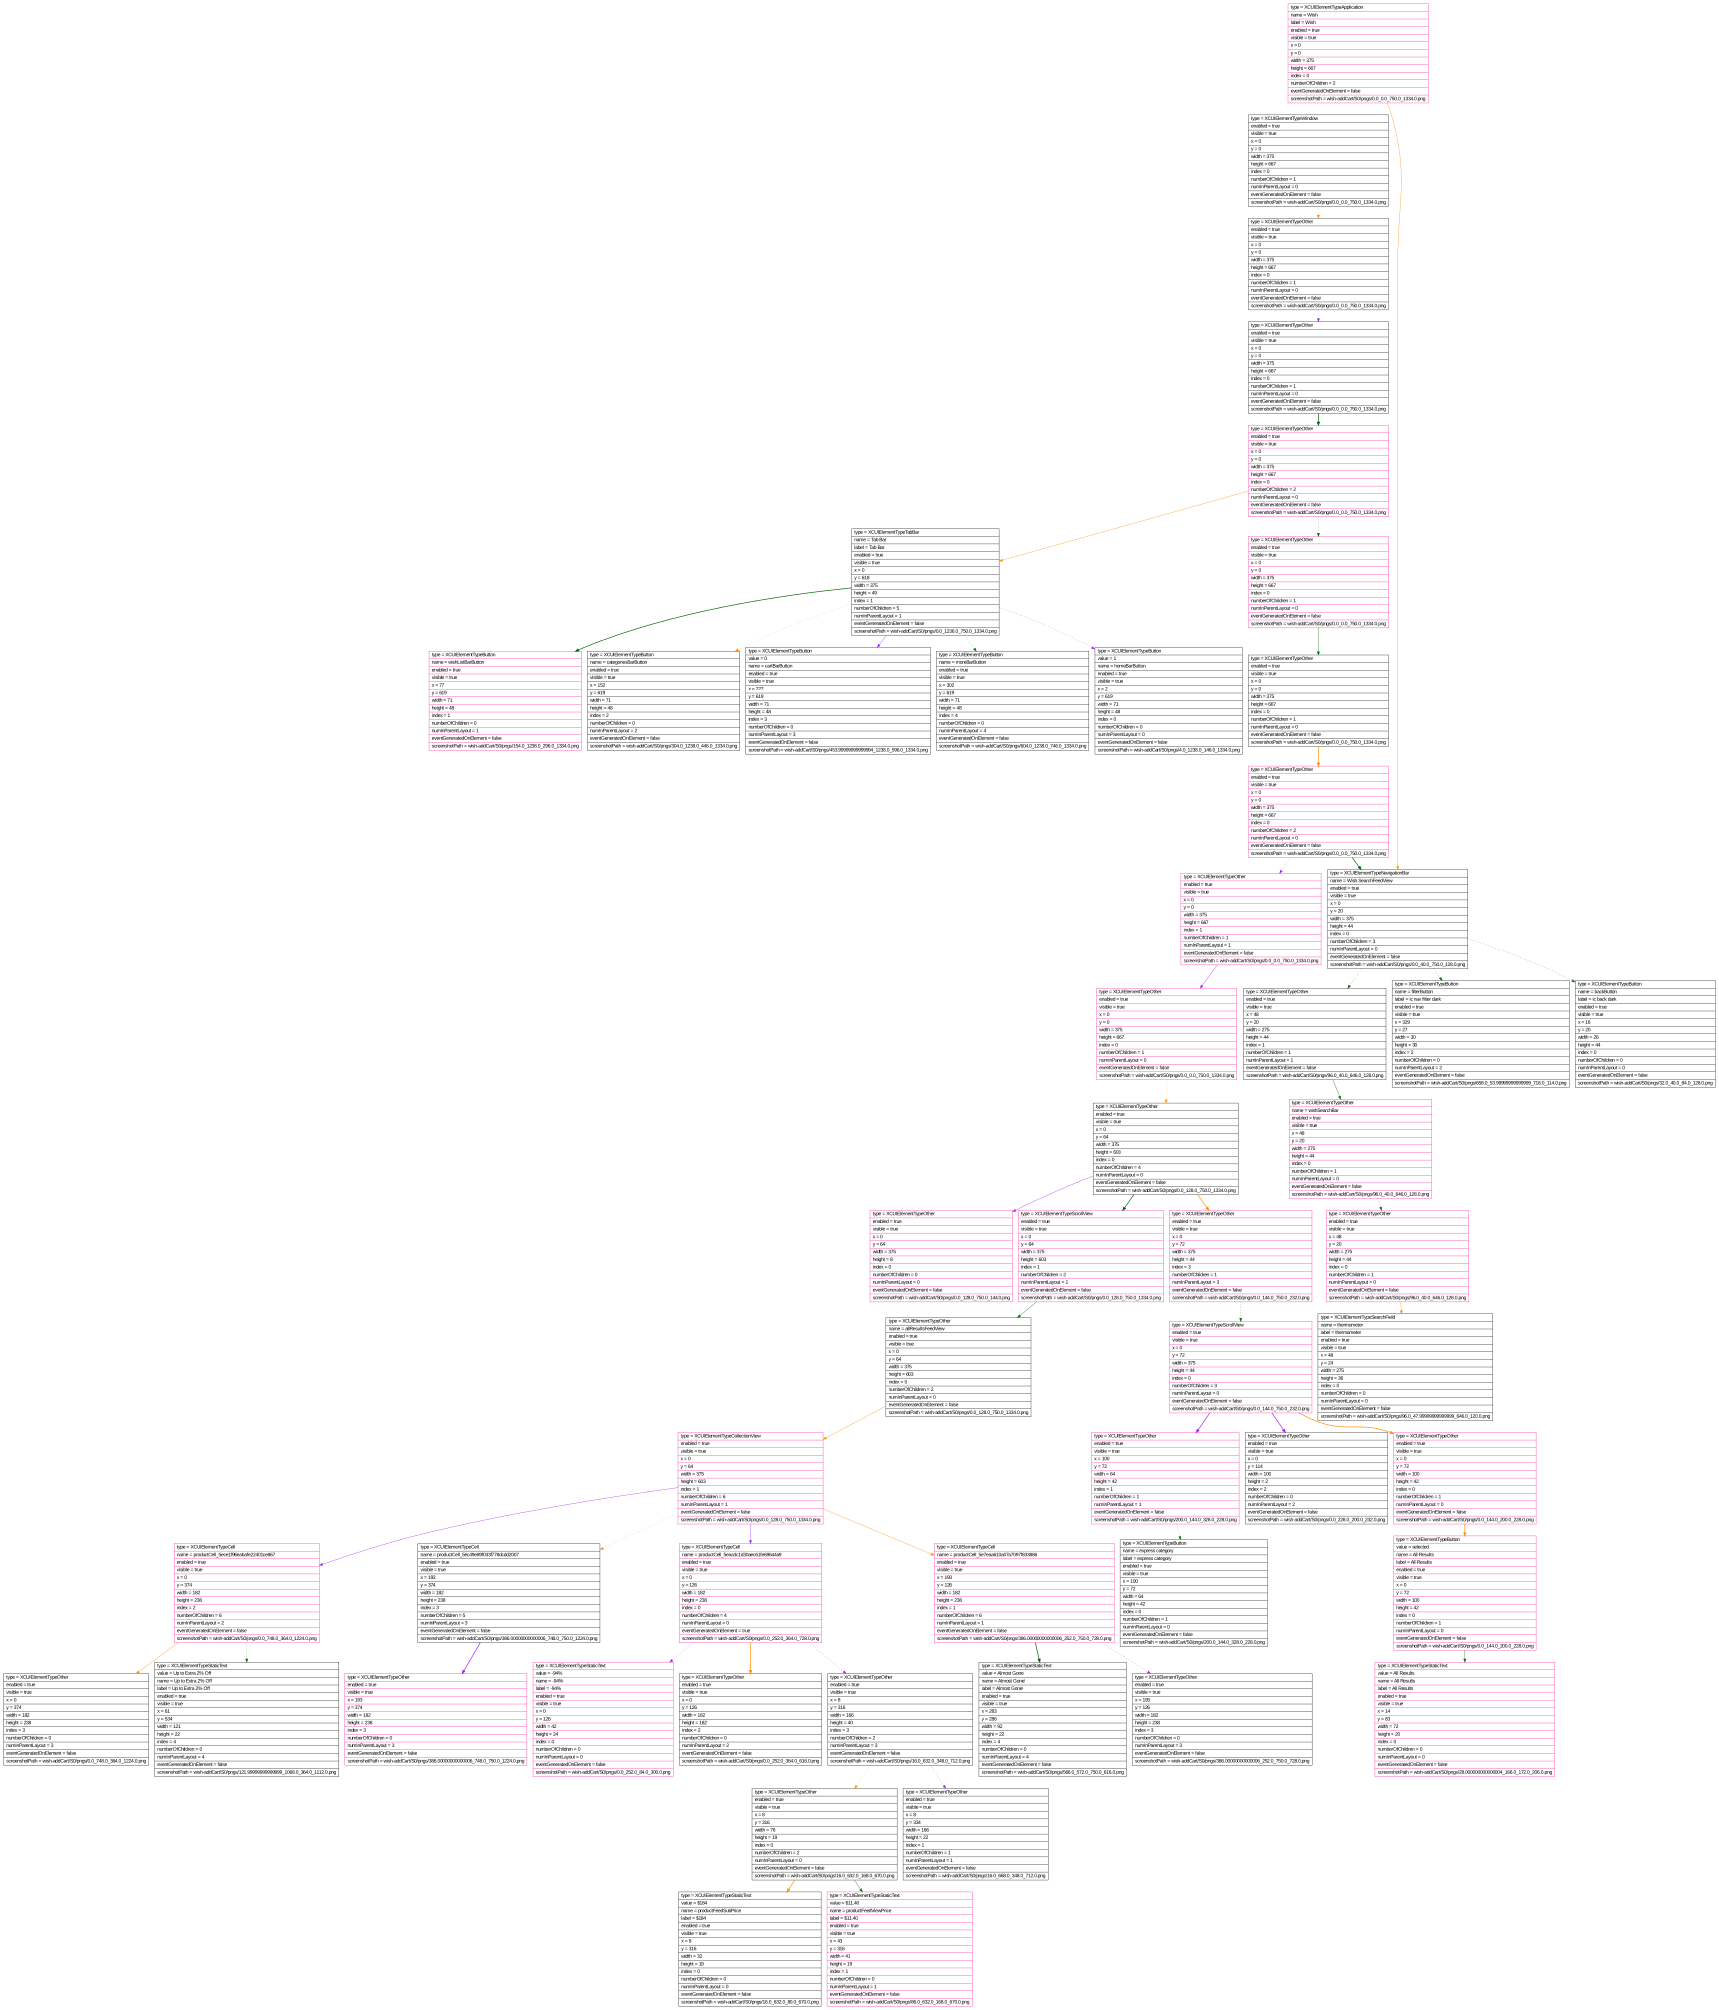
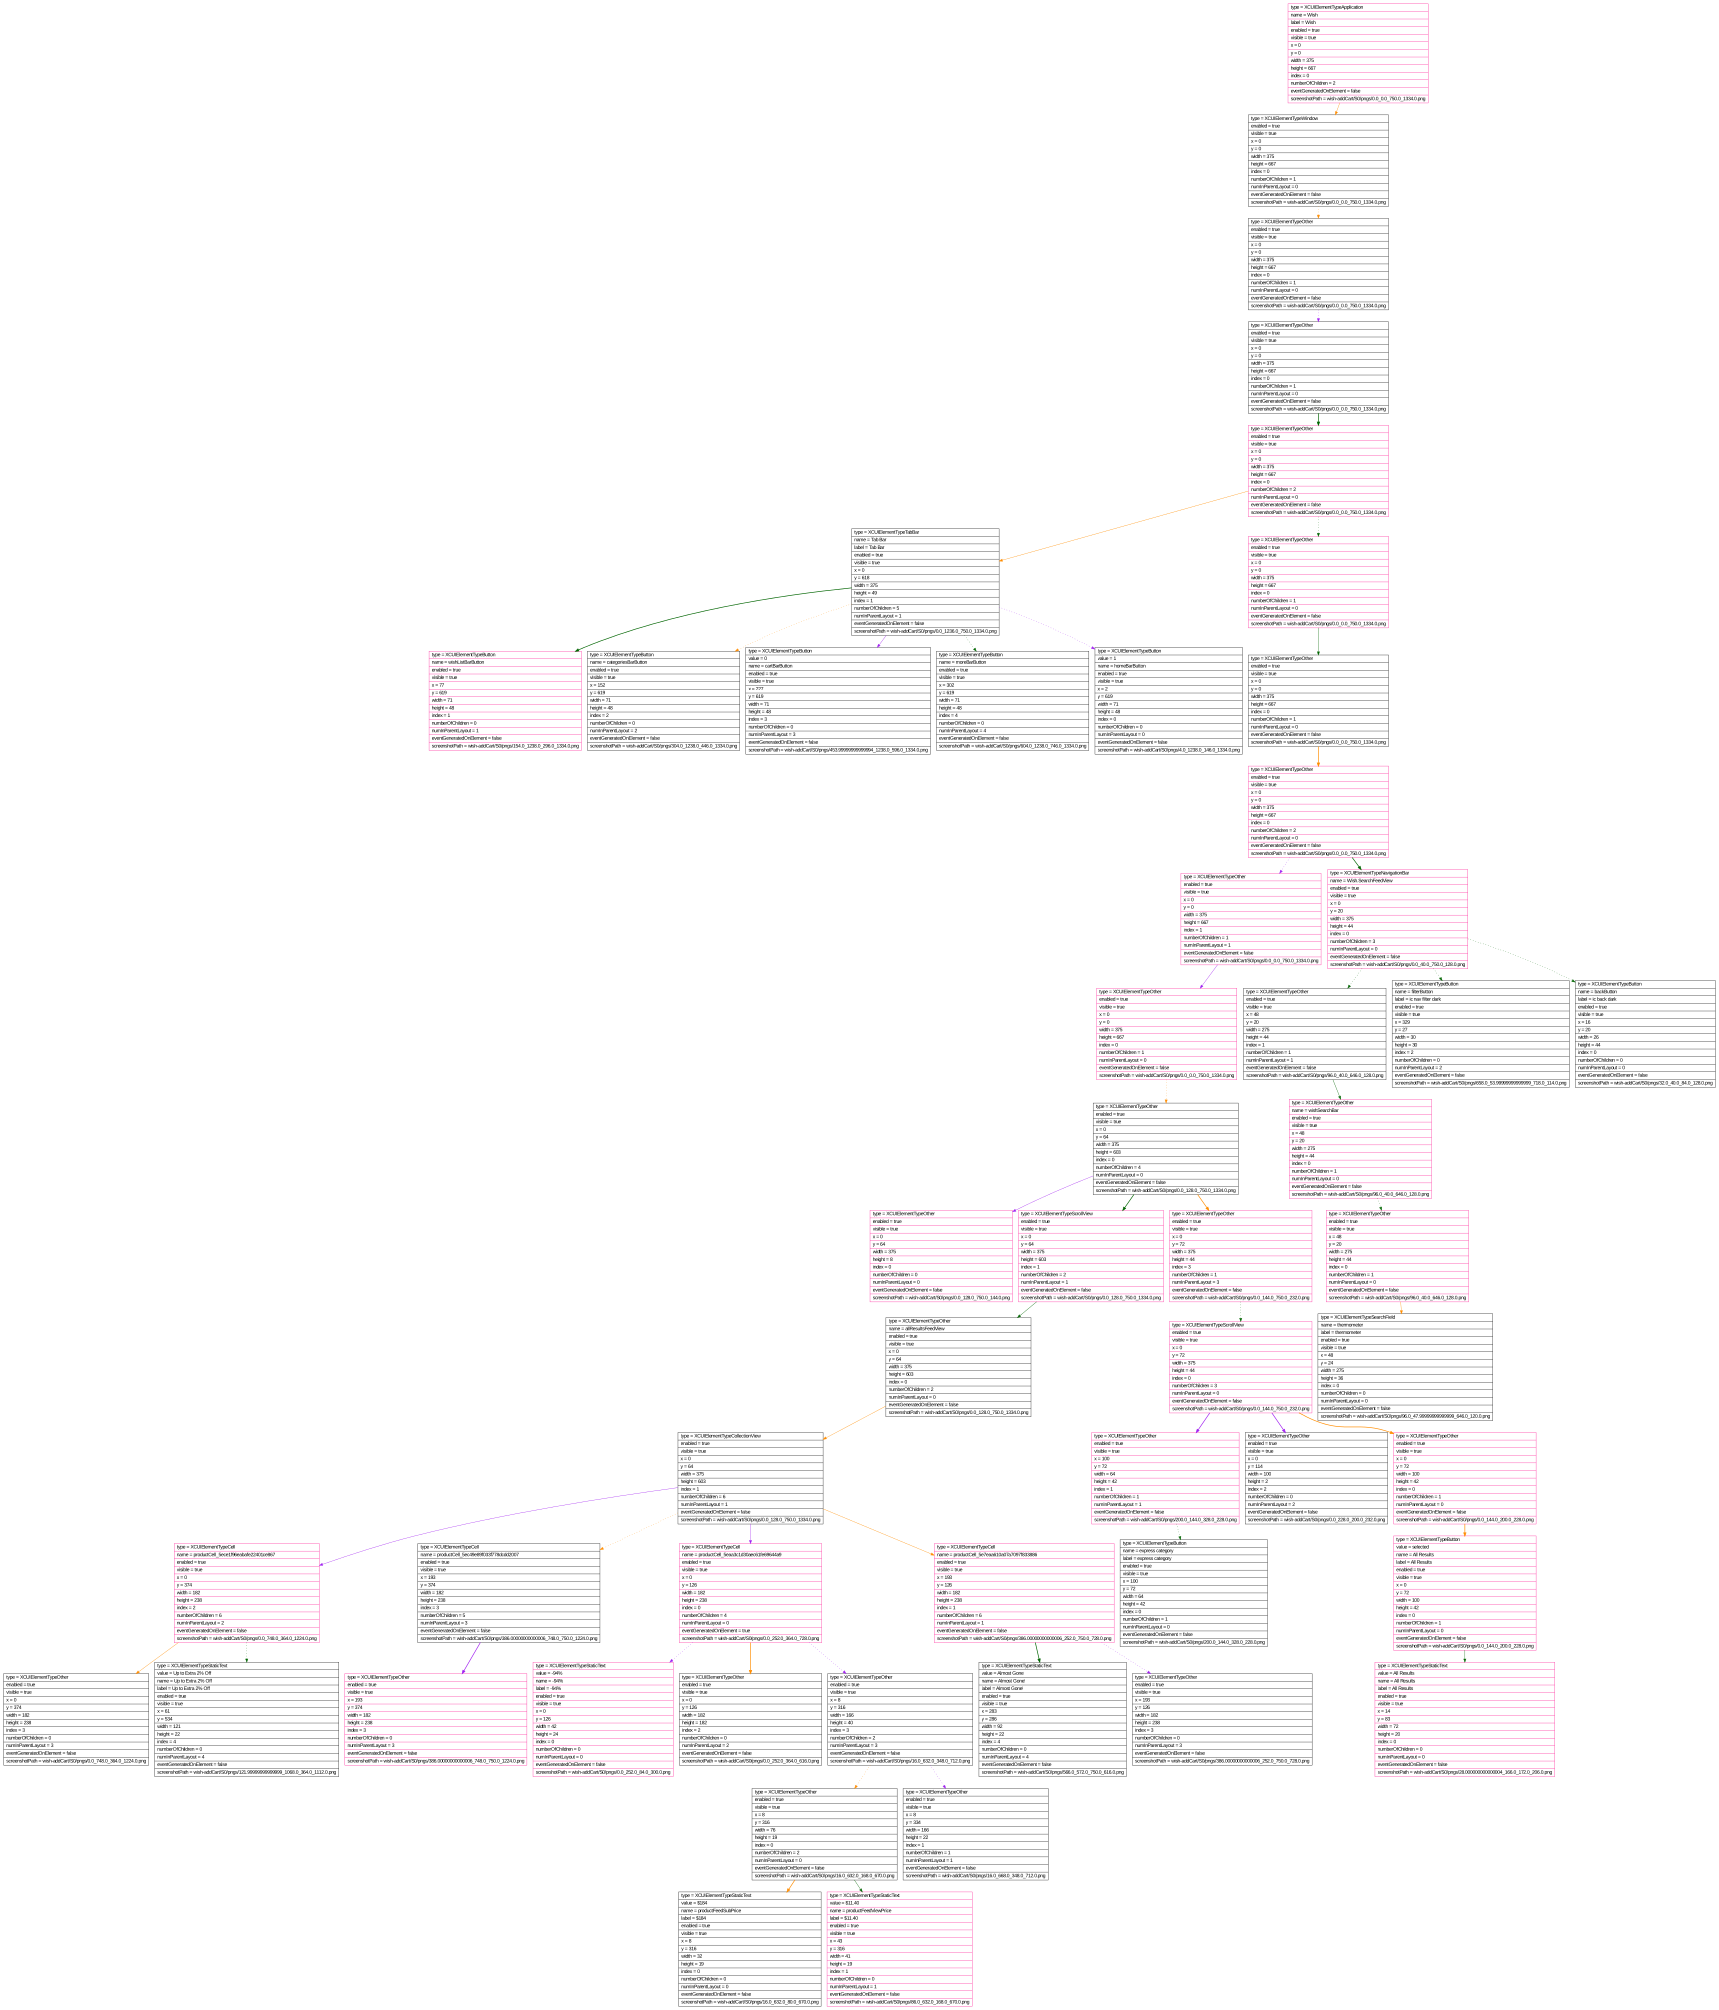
(1398, 484) -> (1338, 107)
(1398, 919) -> (1398, 919)
(751, 1478) -> (751, 1478)
